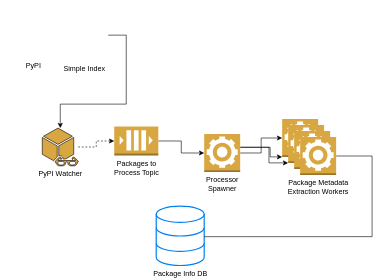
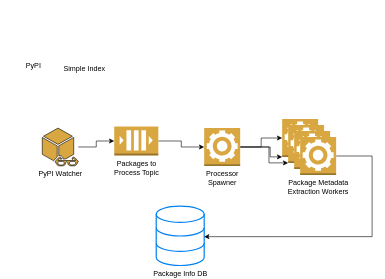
(60, 104) -> none
(96, 147) -> (96, 147)
(222, 153) -> (222, 147)
(207, 237) -> (209, 237)
